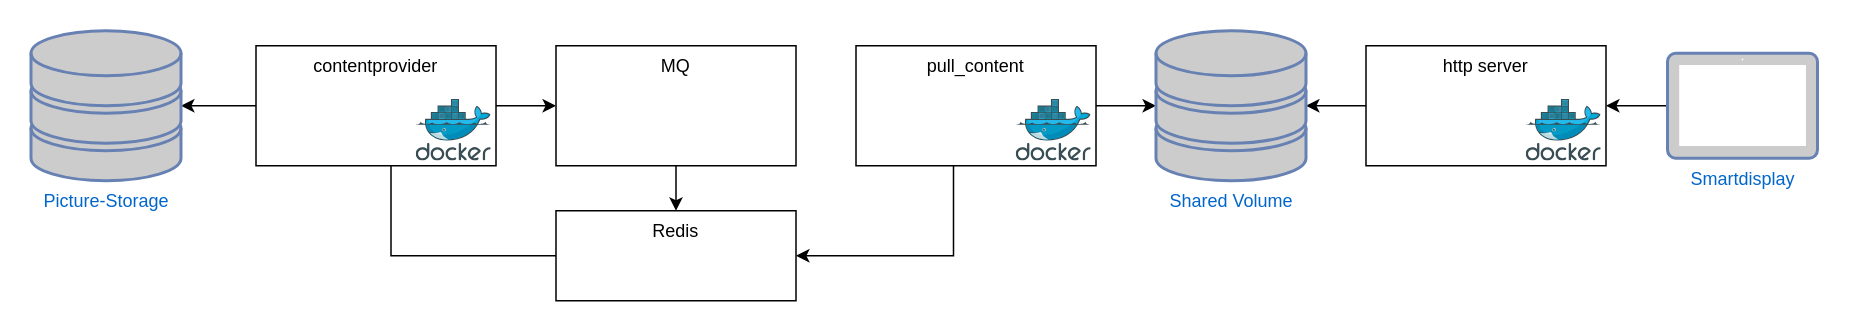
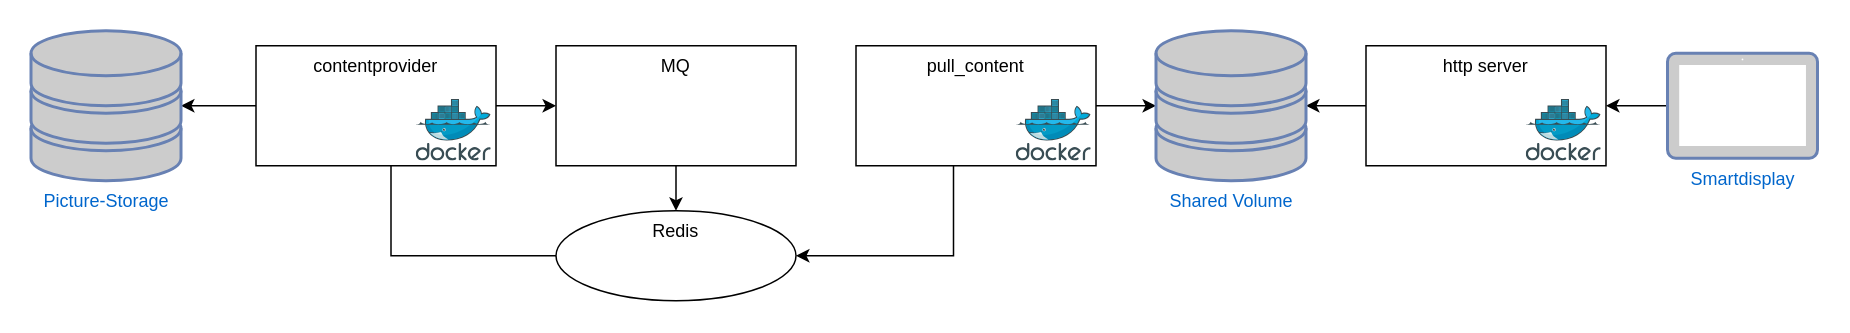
(676, 256) -> (676, 256)
